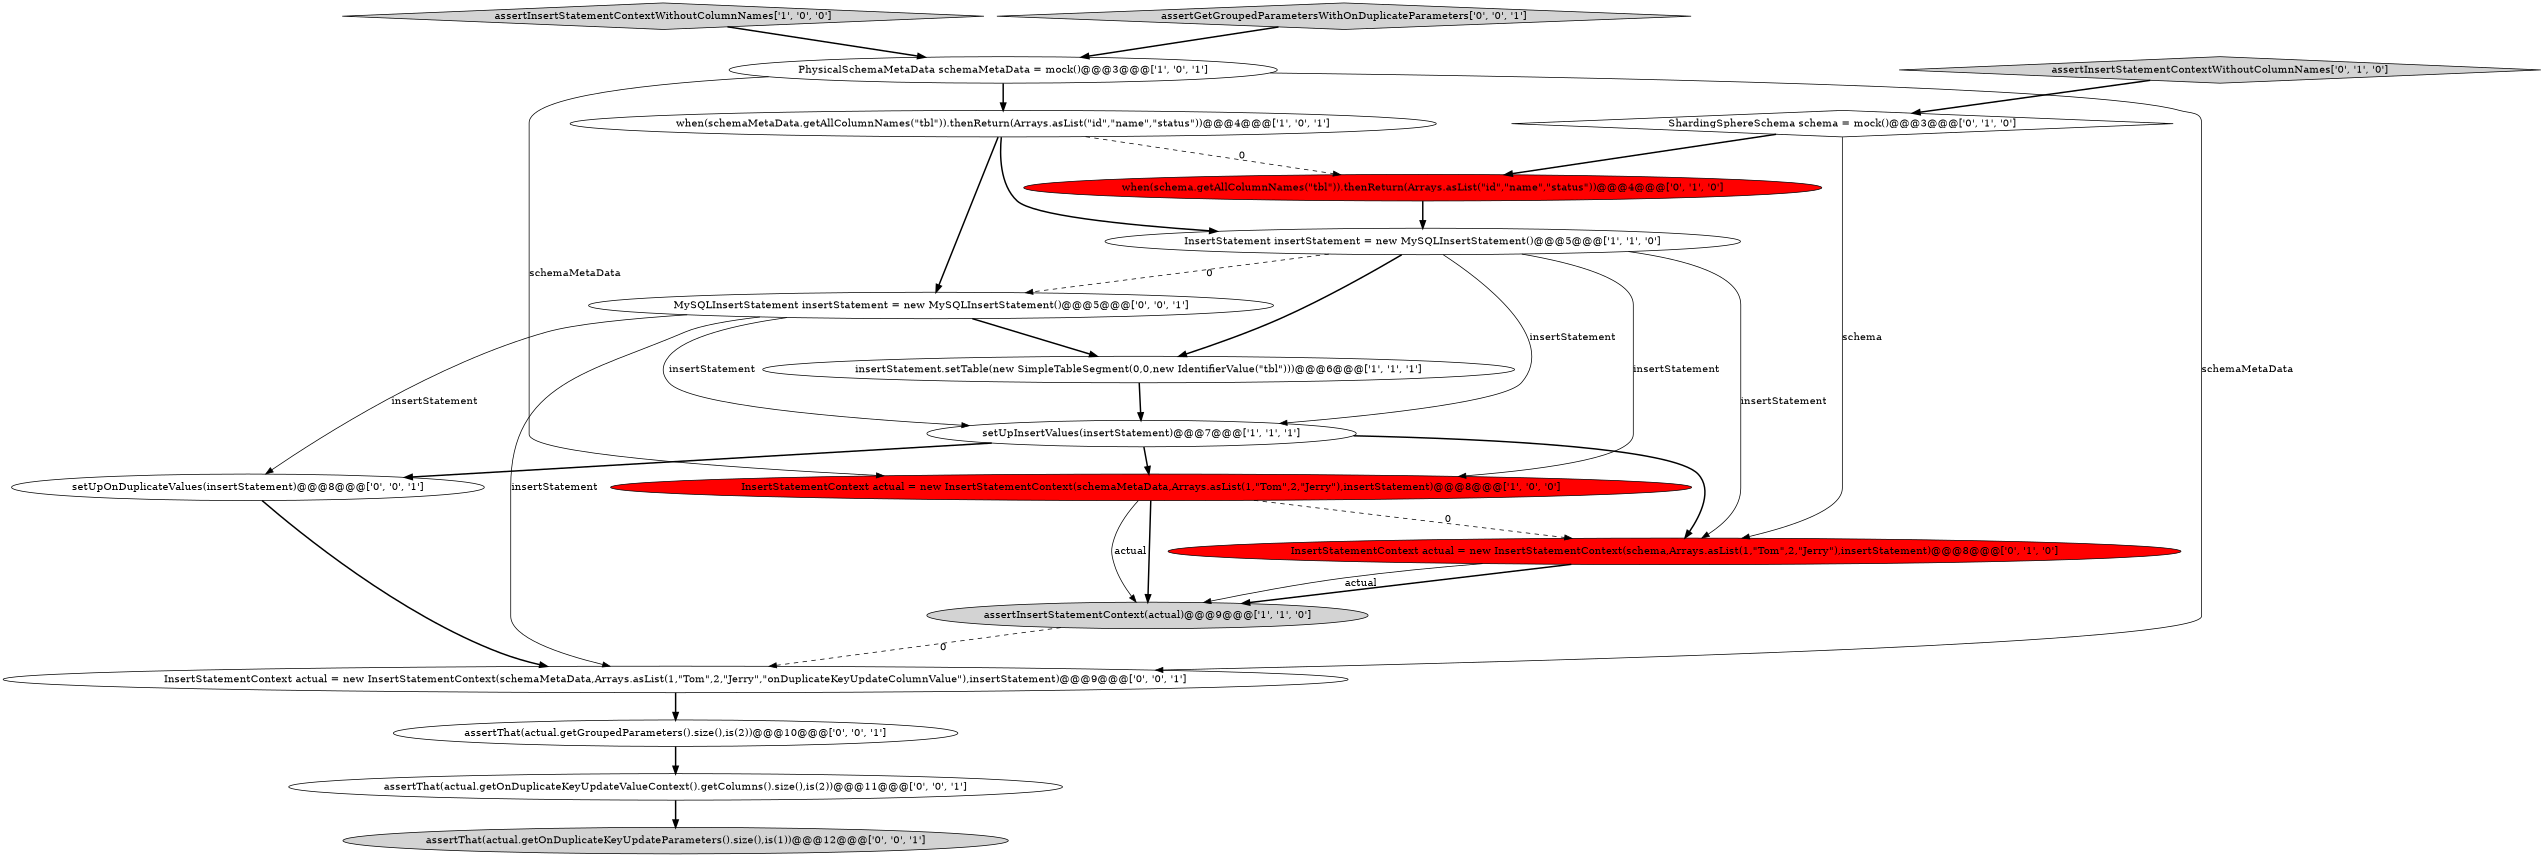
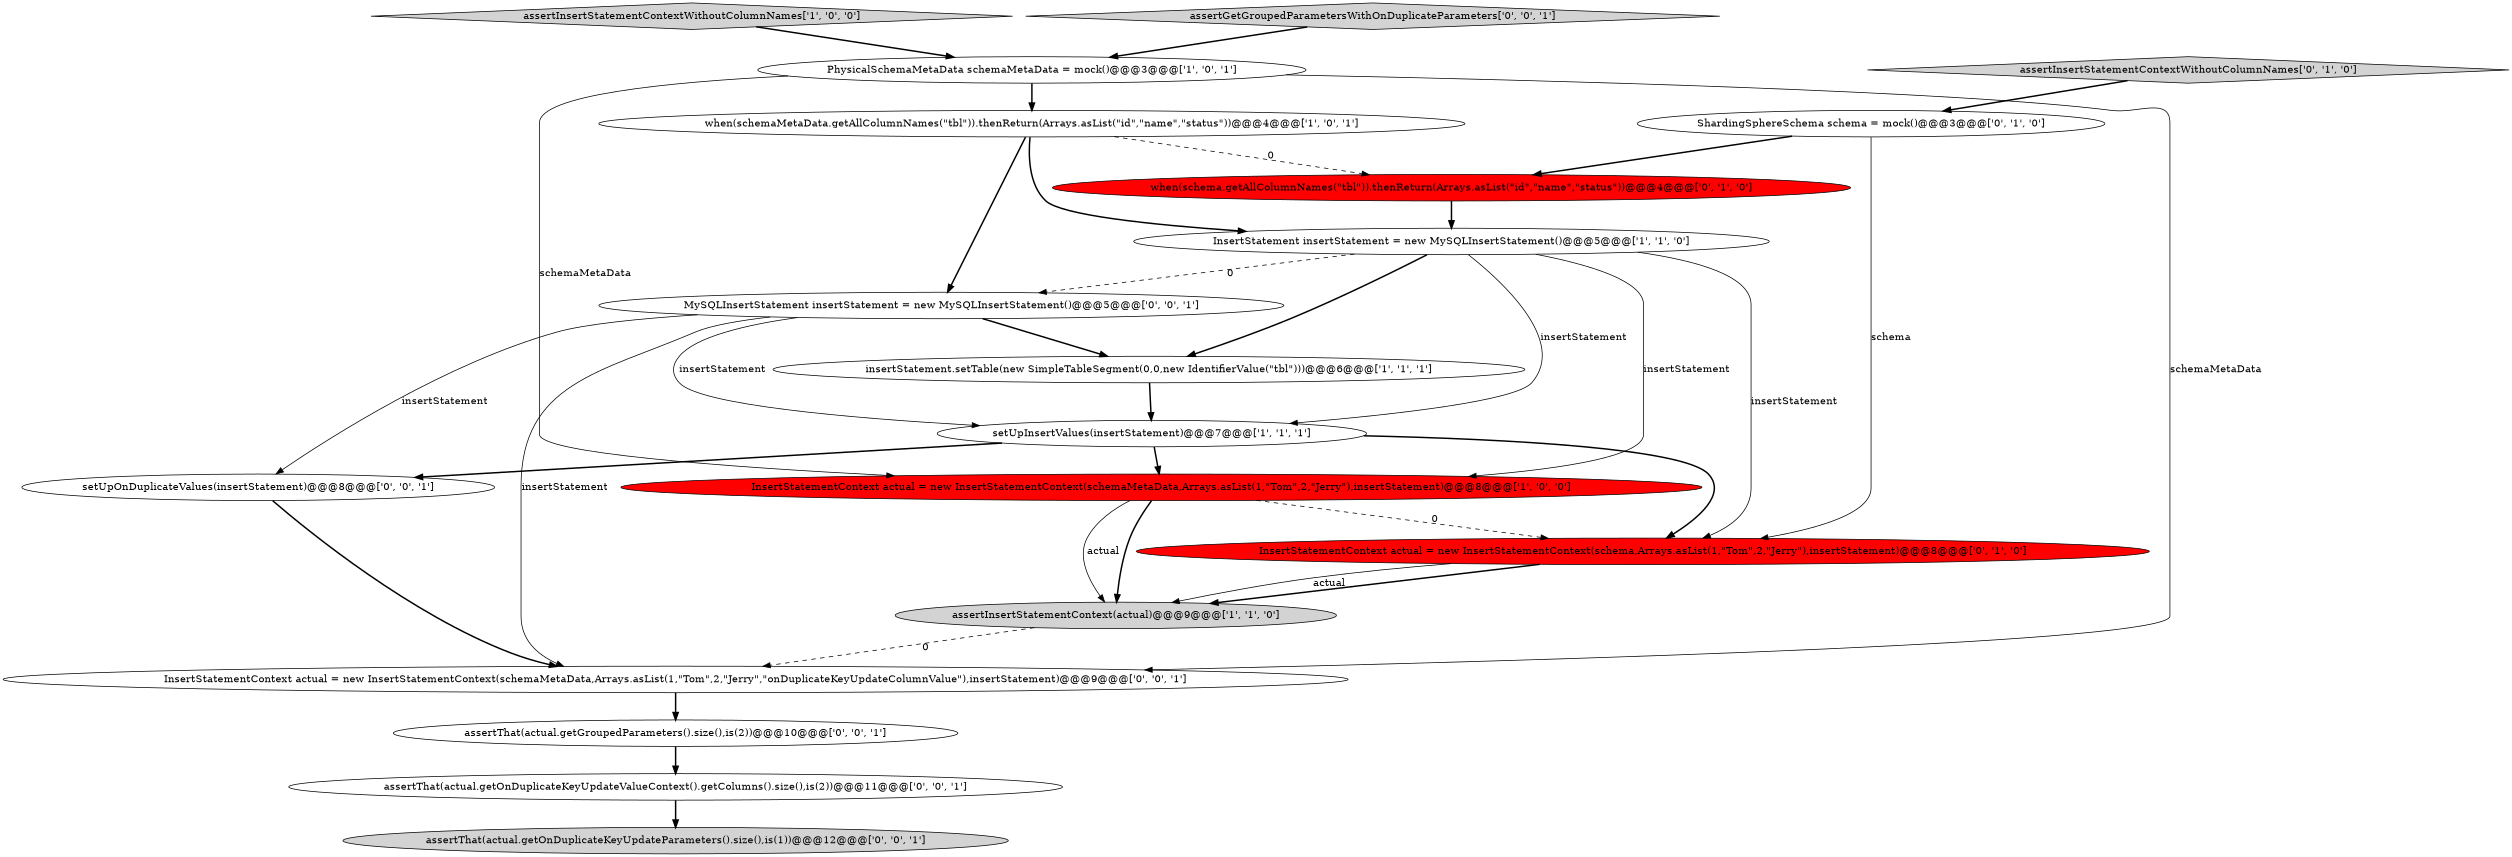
(1842, 124) -> (1871, 124)
